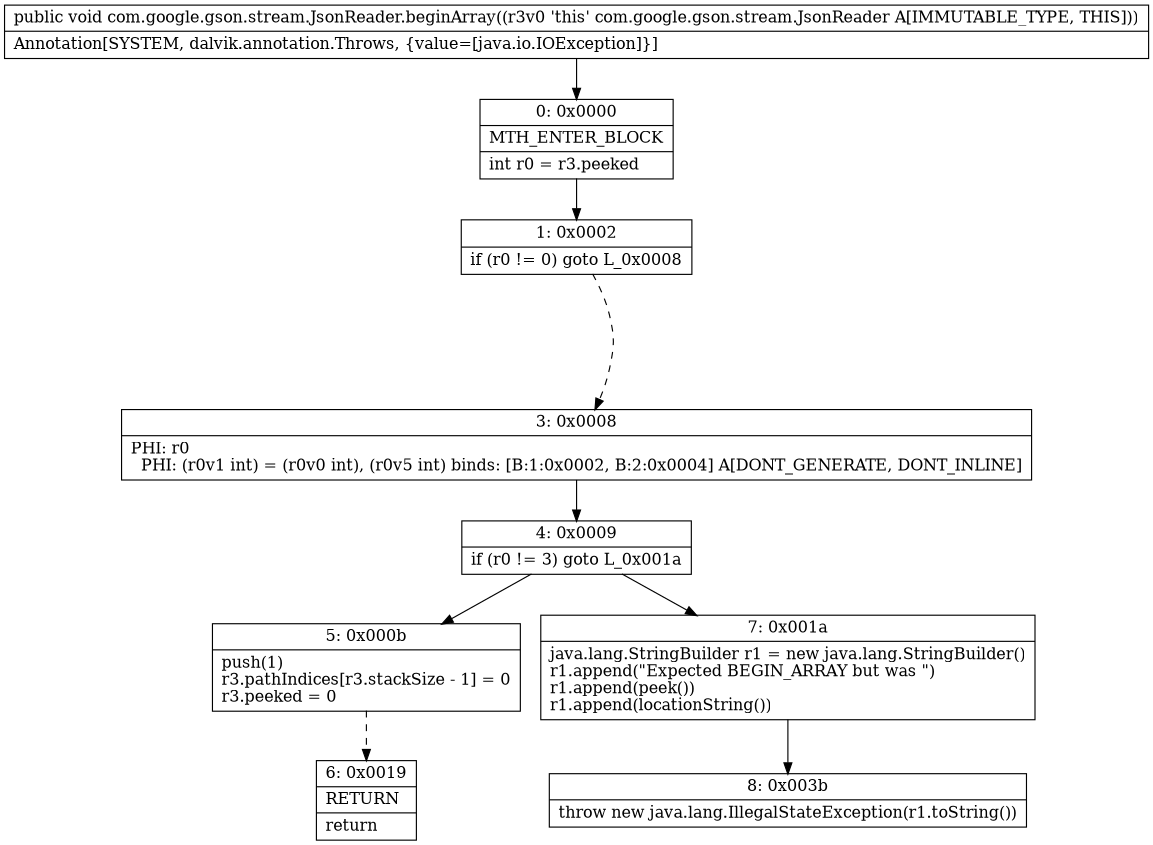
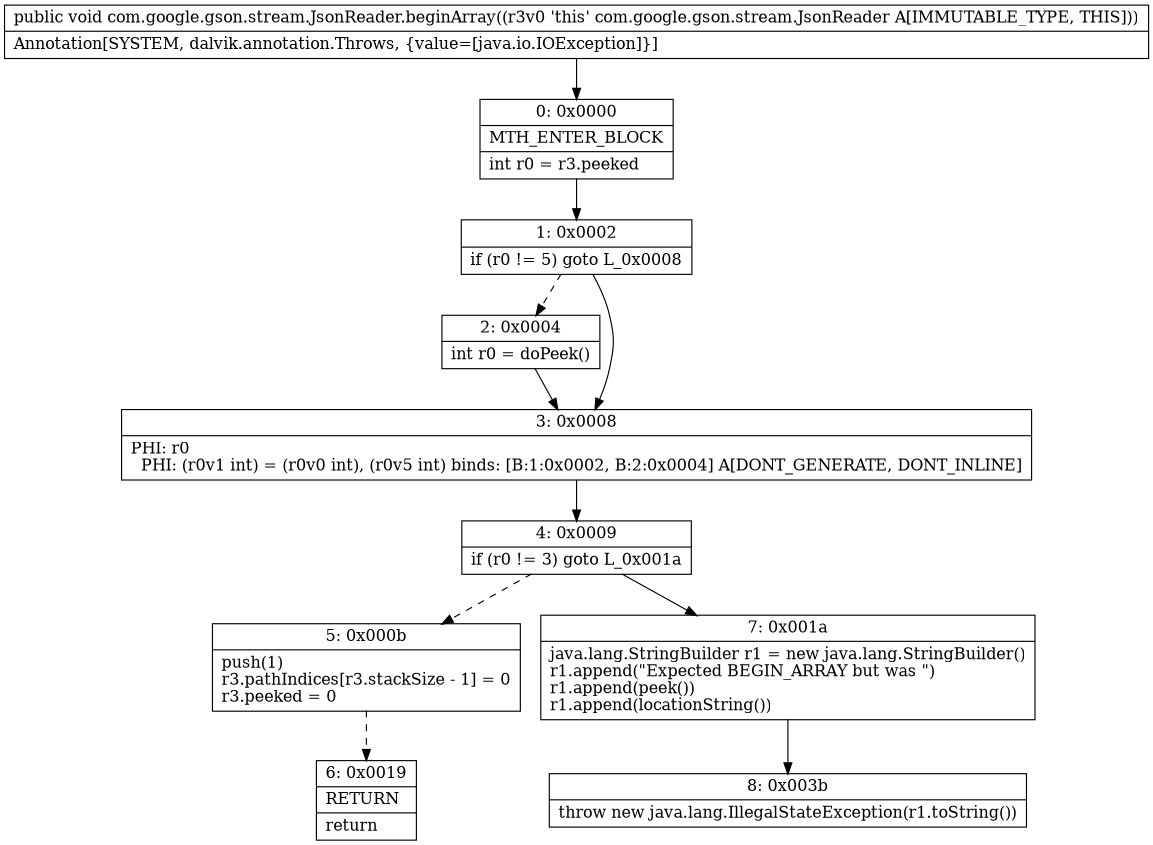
(577, 260) -> (577, 260)
(613, 336) -> (613, 336)
none -> (521, 342)
(492, 596) -> (492, 596)
